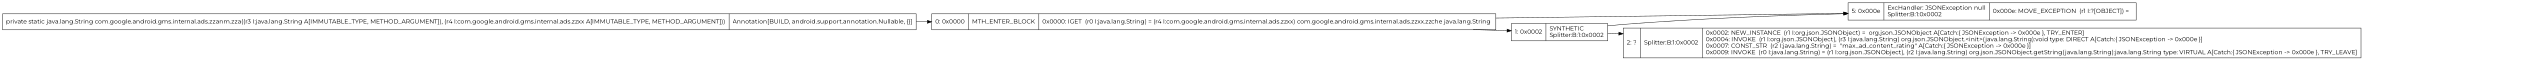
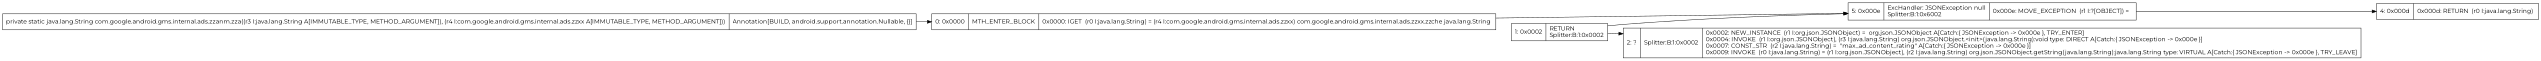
none -> (2458, 11)
(1915, 14) -> (1915, 14)
(1567, 29) -> (1562, 29)
(1490, 30) -> none
